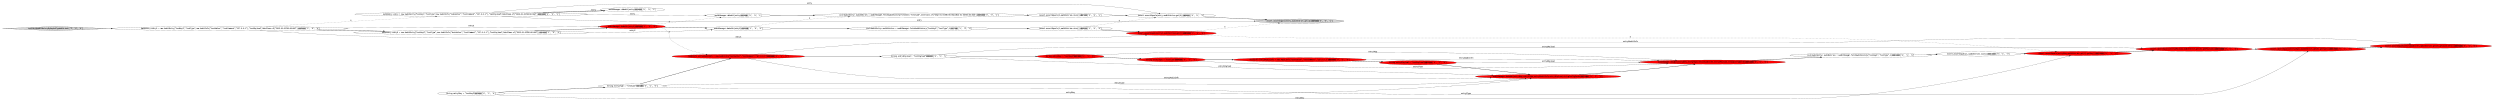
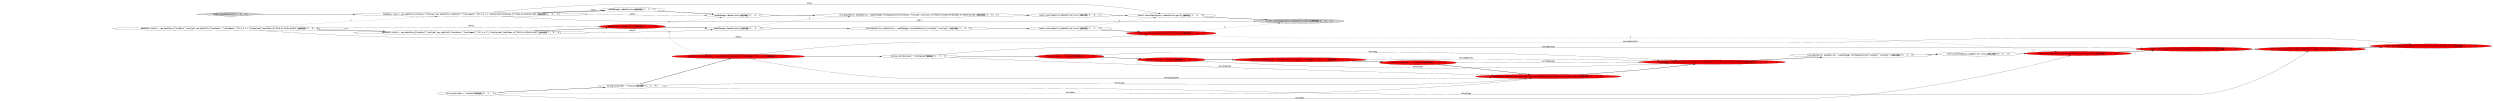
none -> (685, 13)
none -> (230, 14)
(55, 29) -> none
